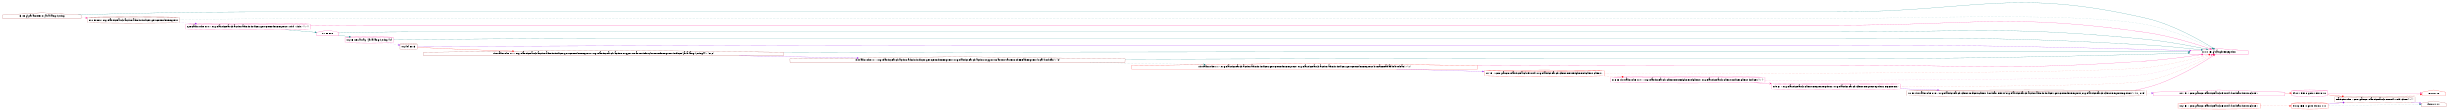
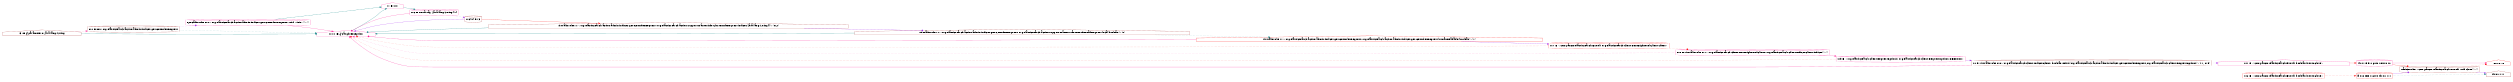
(1273, 32) -> (369, 21)
(344, 36) -> (409, 8)
(1298, 39) -> (380, 18)
